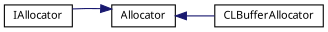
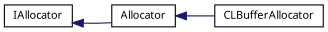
(86, 9) -> (97, 23)
